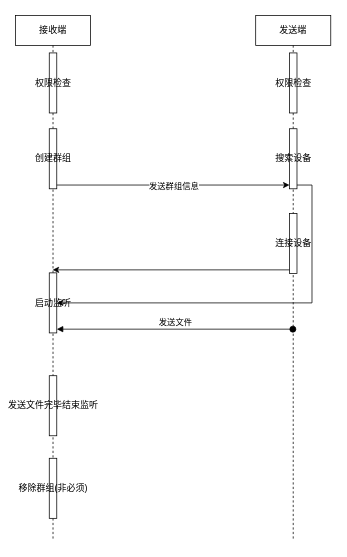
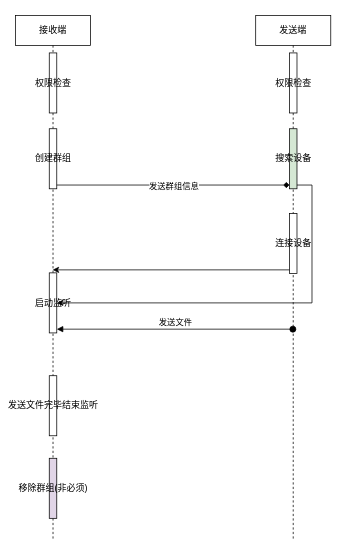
(293, 159) -> (293, 159)
(282, 185) -> (282, 185)
(53, 488) -> (53, 488)
